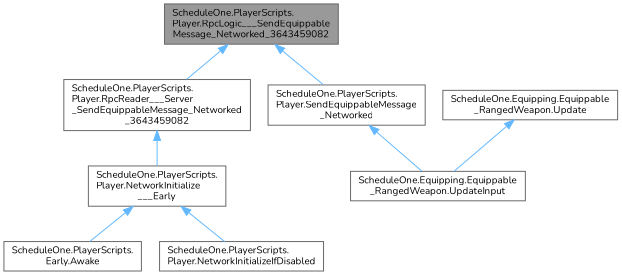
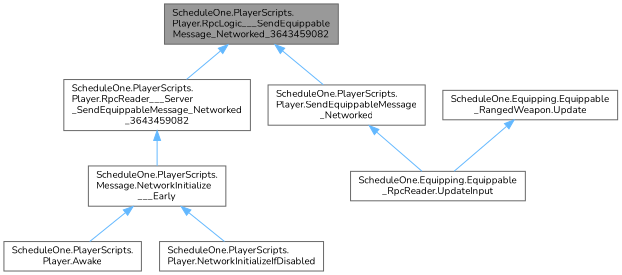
(157, 186) -> (157, 186)
(438, 186) -> (438, 186)
(73, 256) -> (73, 256)
